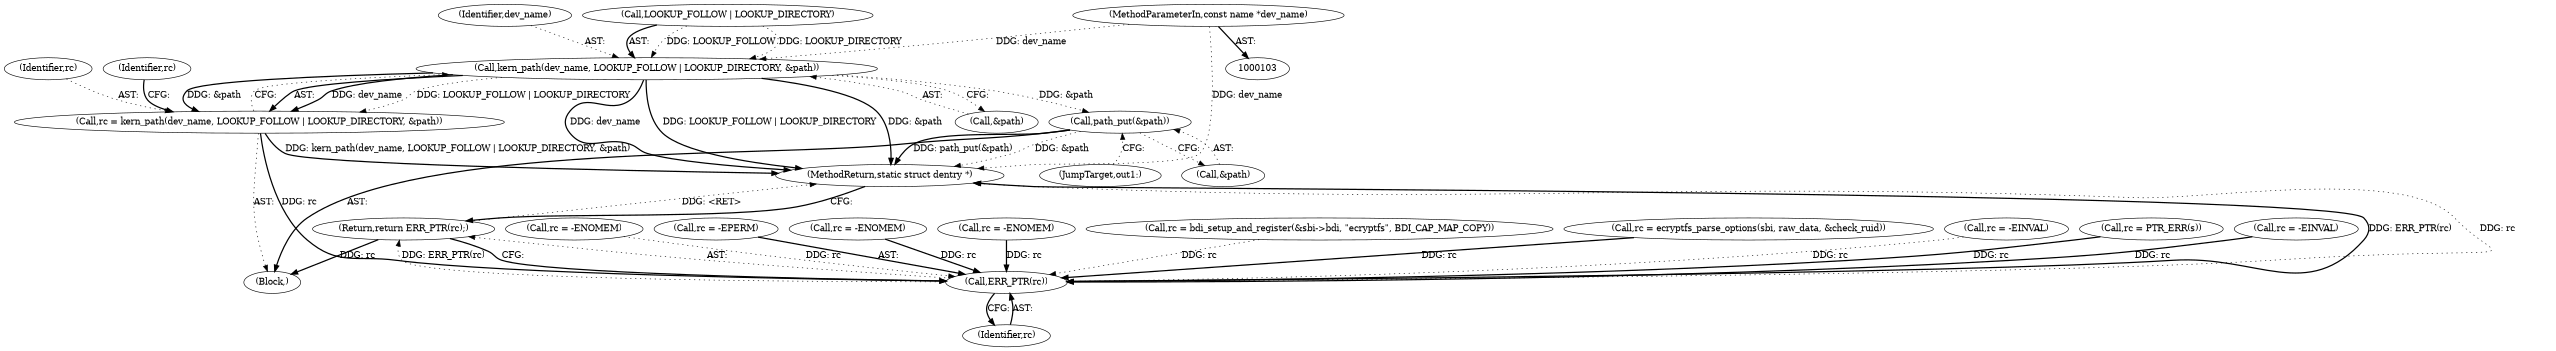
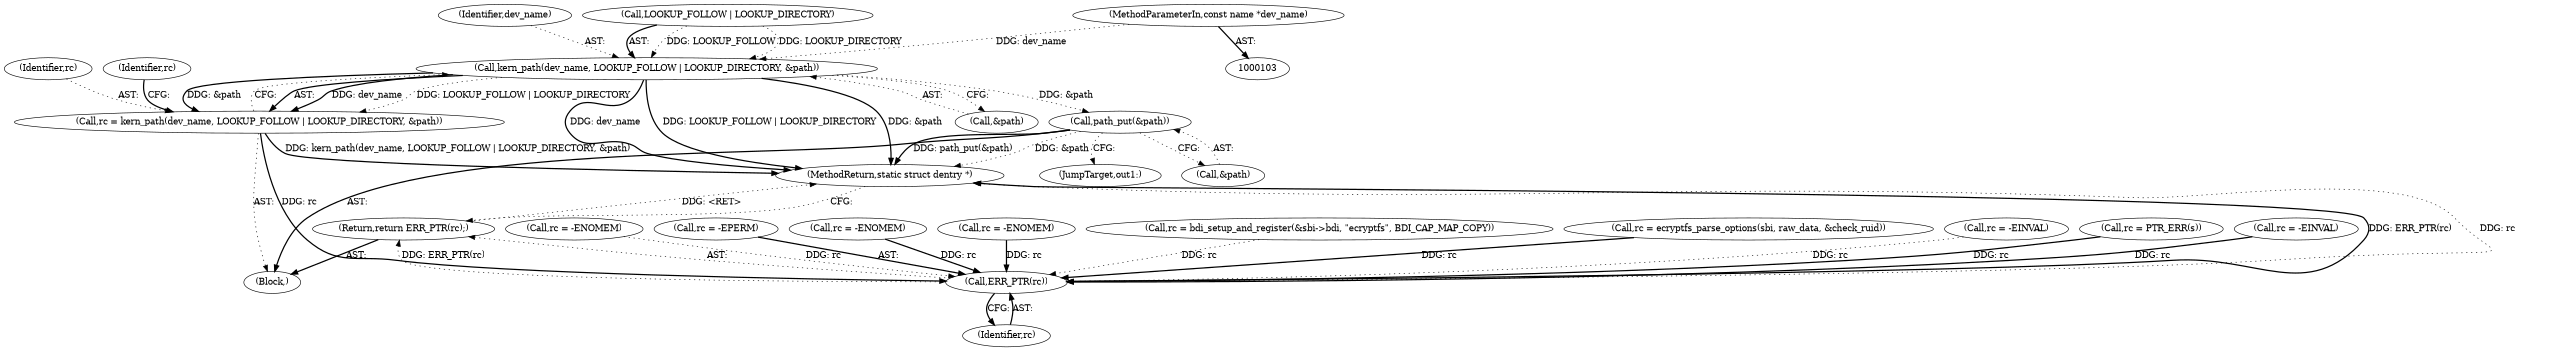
(1121, 153) -> (1093, 144)
(1157, 162) -> none
(671, 215) -> (671, 215)
(358, 256) -> (358, 256)
(692, 275) -> none
